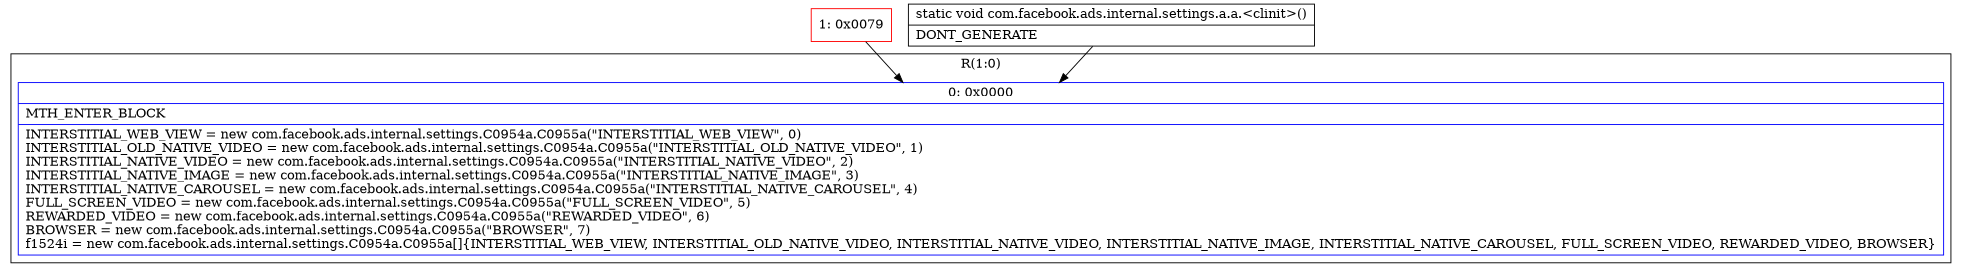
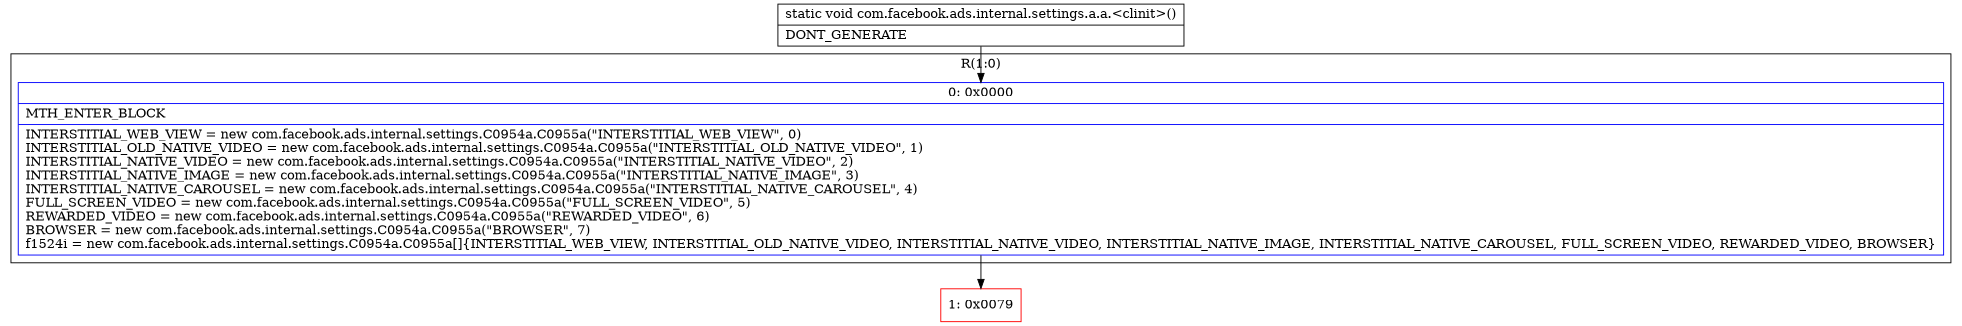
(882, 60) -> (981, 268)
